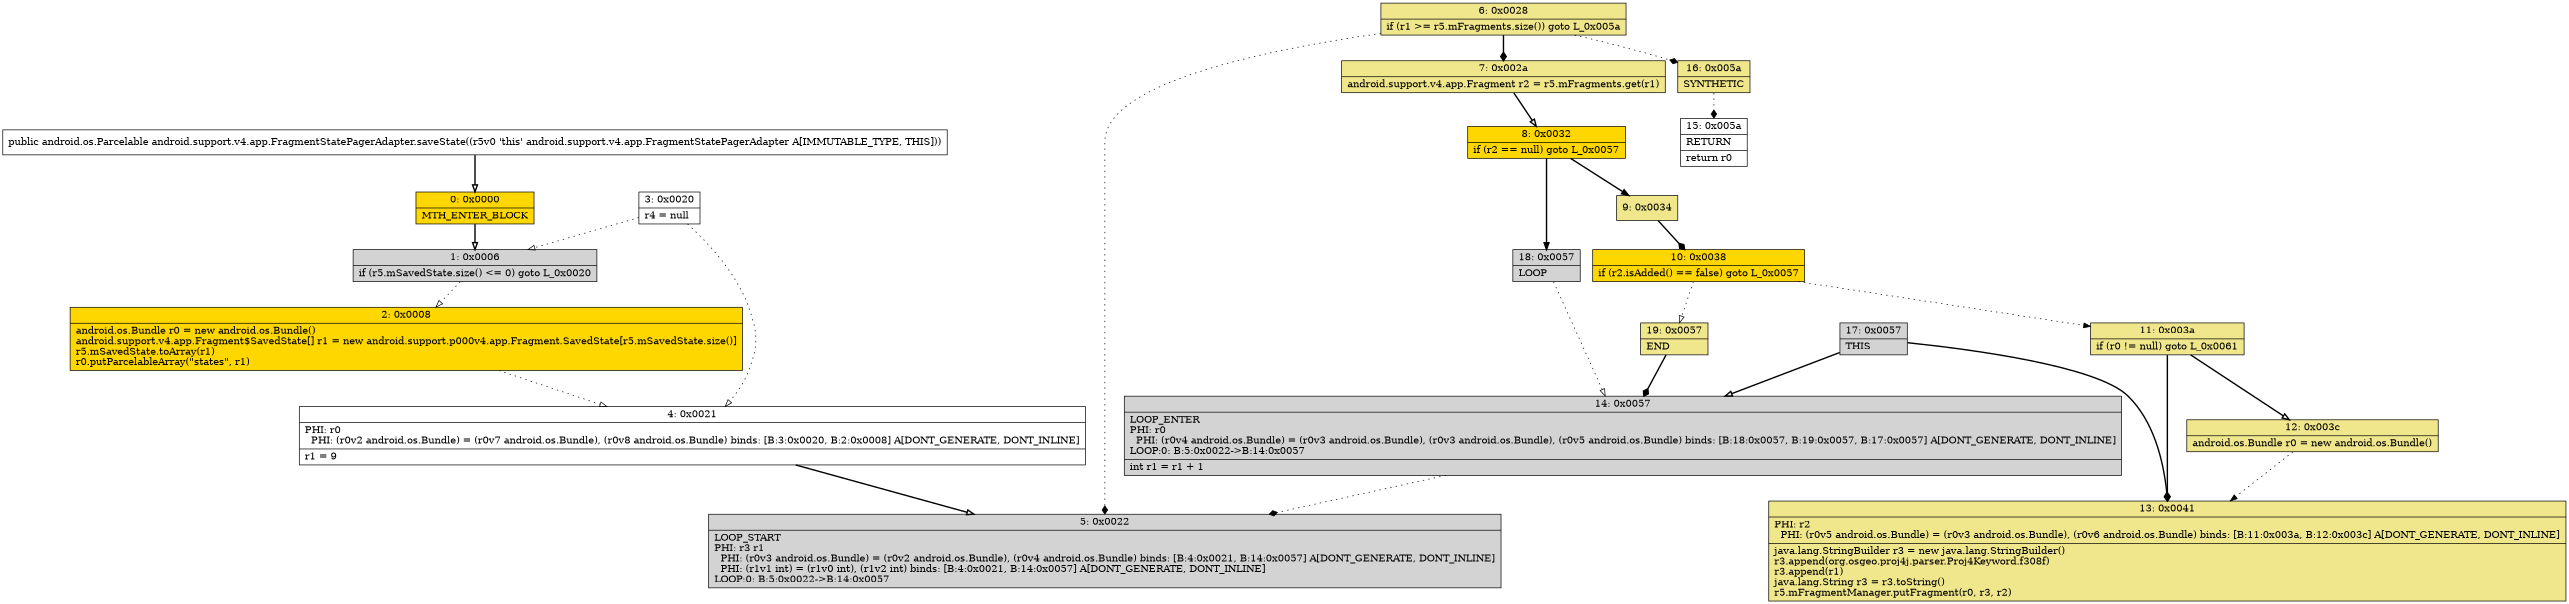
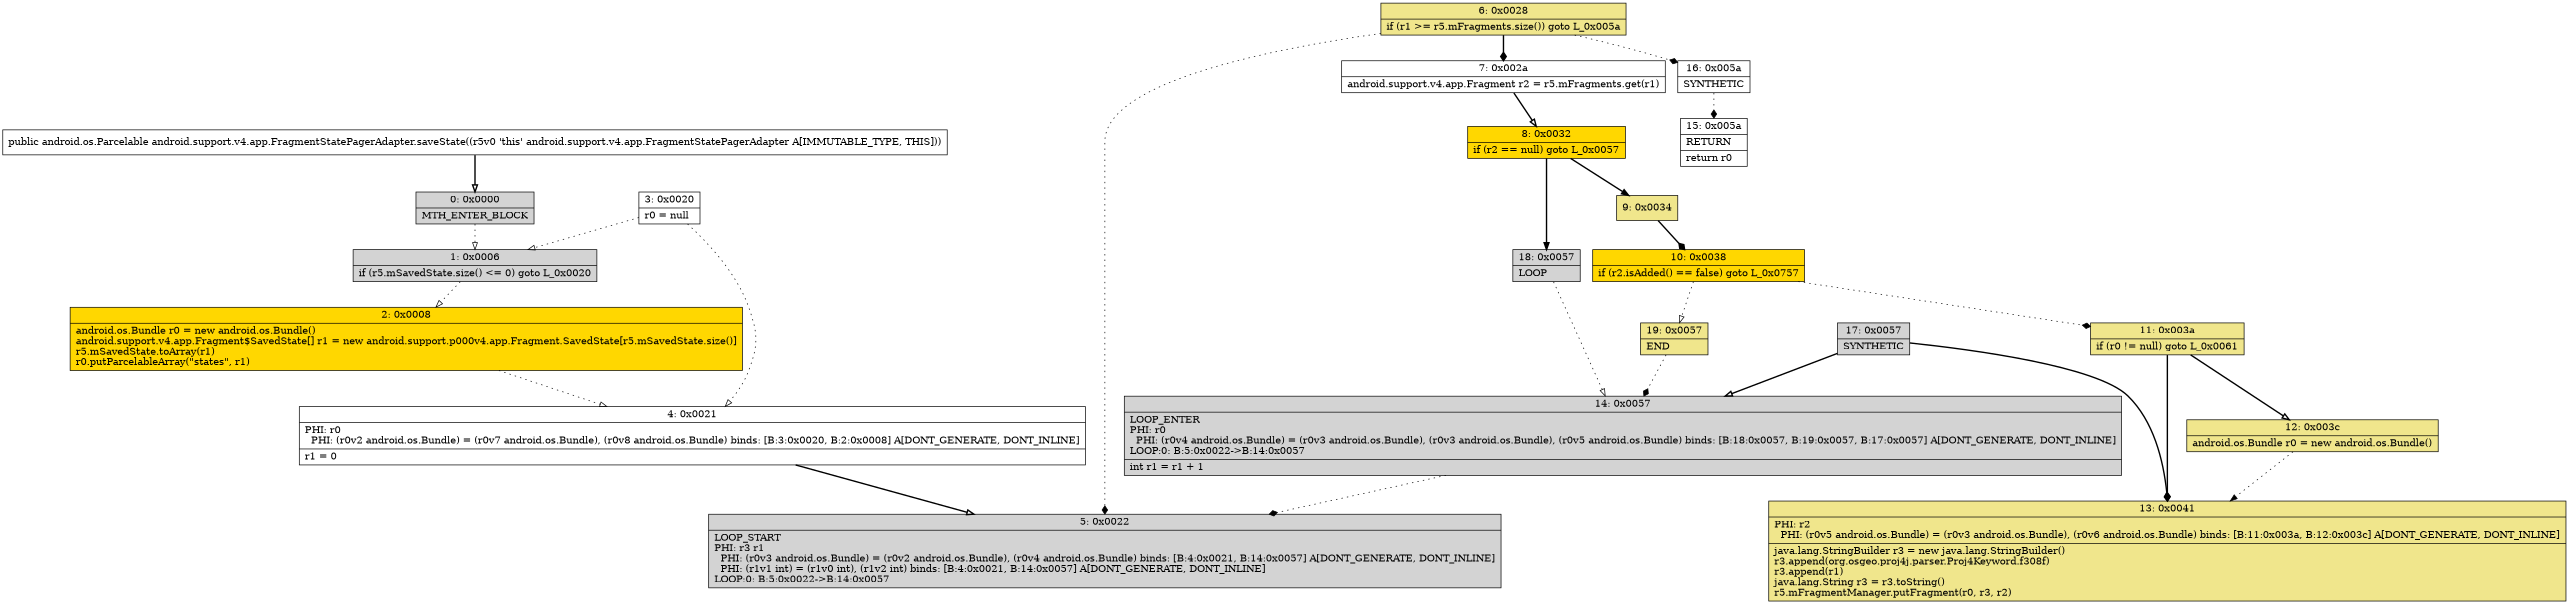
(1503, 77) -> (1503, 77)
(1714, 77) -> (1714, 77)
(475, 208) -> (475, 208)
(667, 216) -> (667, 216)
(475, 233) -> (475, 233)
(1699, 273) -> (1699, 273)
(1941, 303) -> (1940, 303)
(1858, 347) -> (1874, 347)
(1657, 372) -> (1657, 372)
(321, 457) -> (321, 457)
